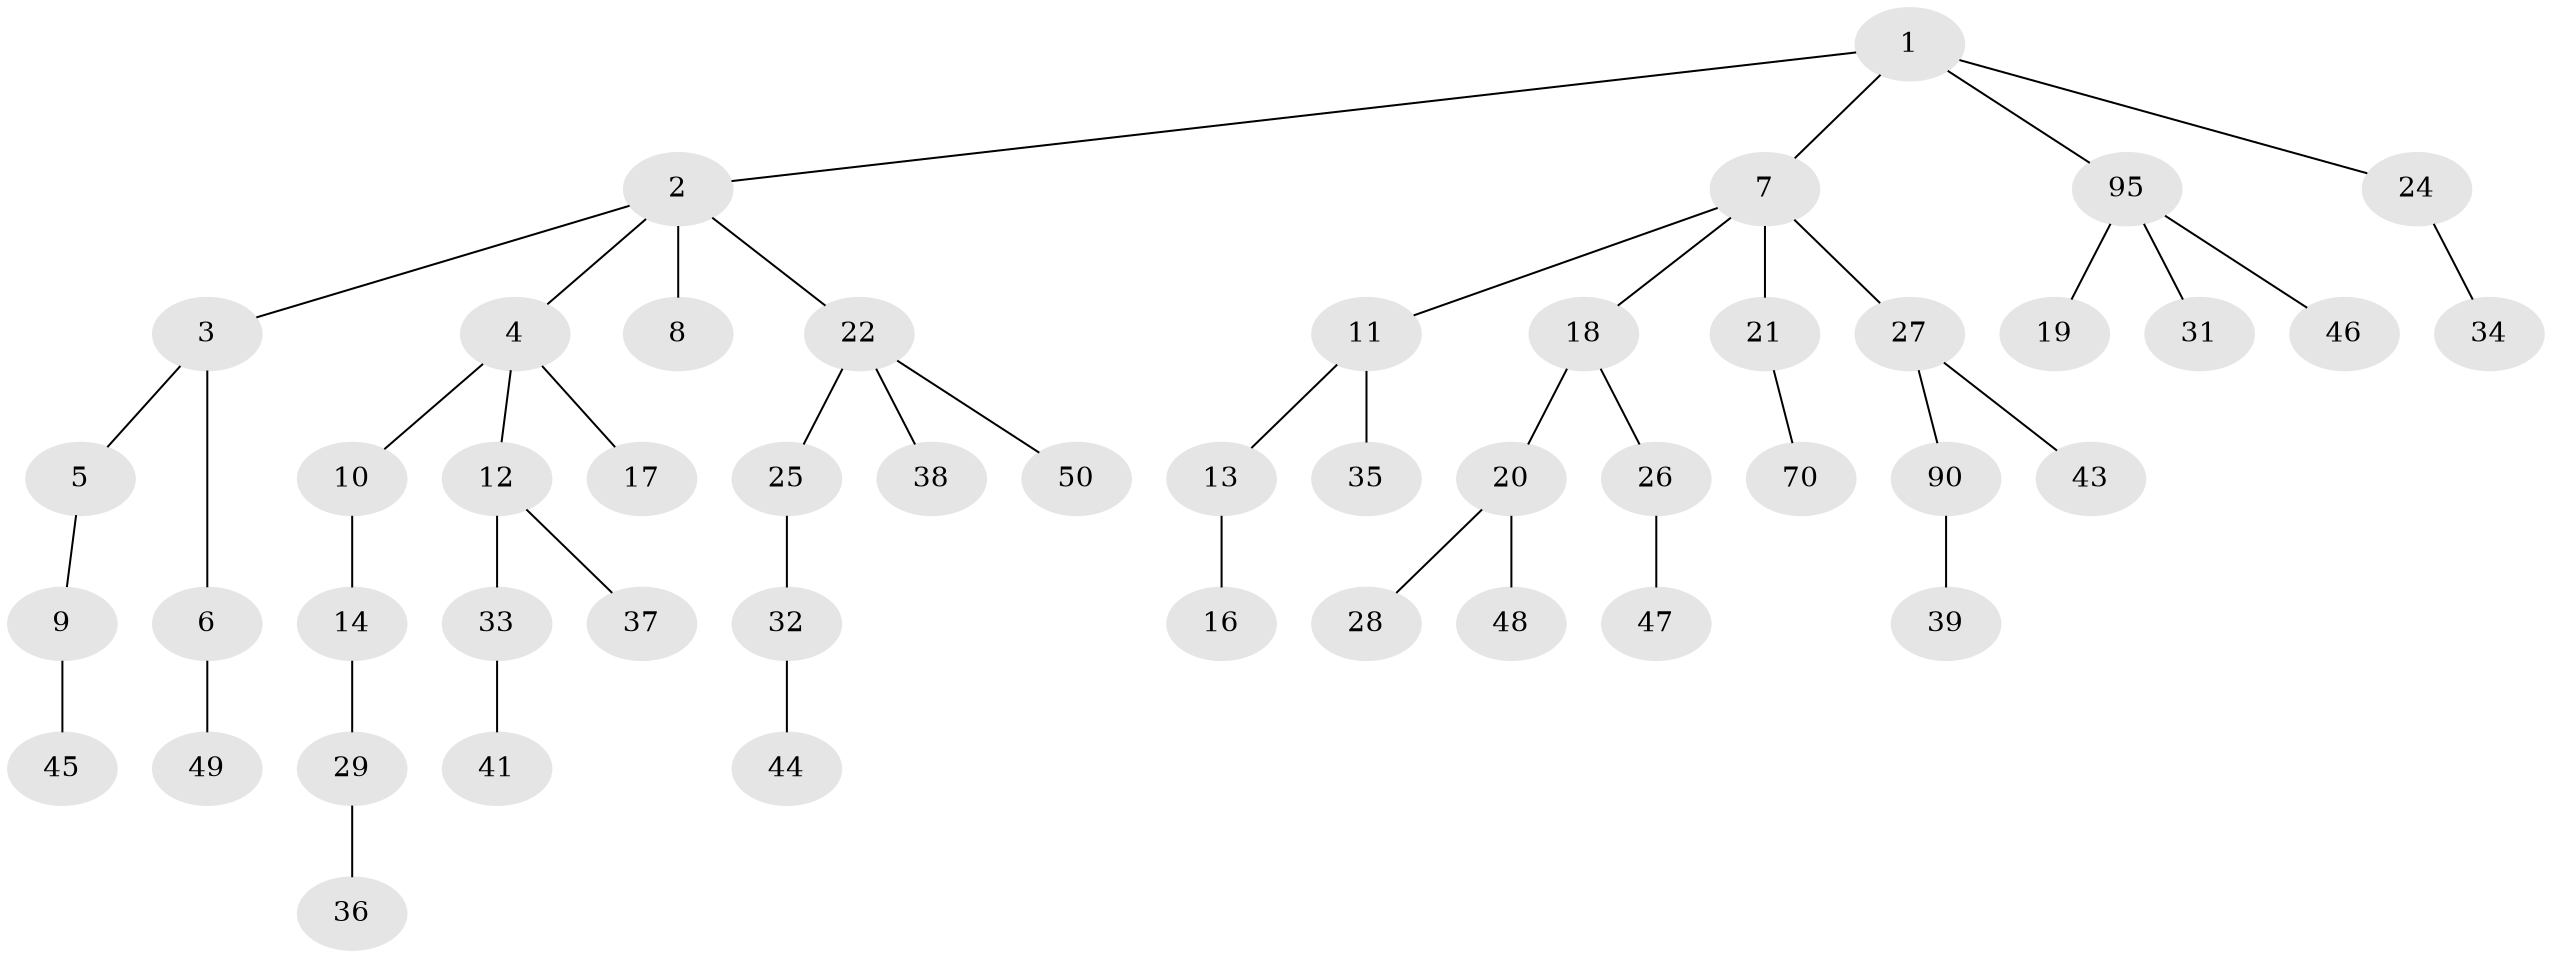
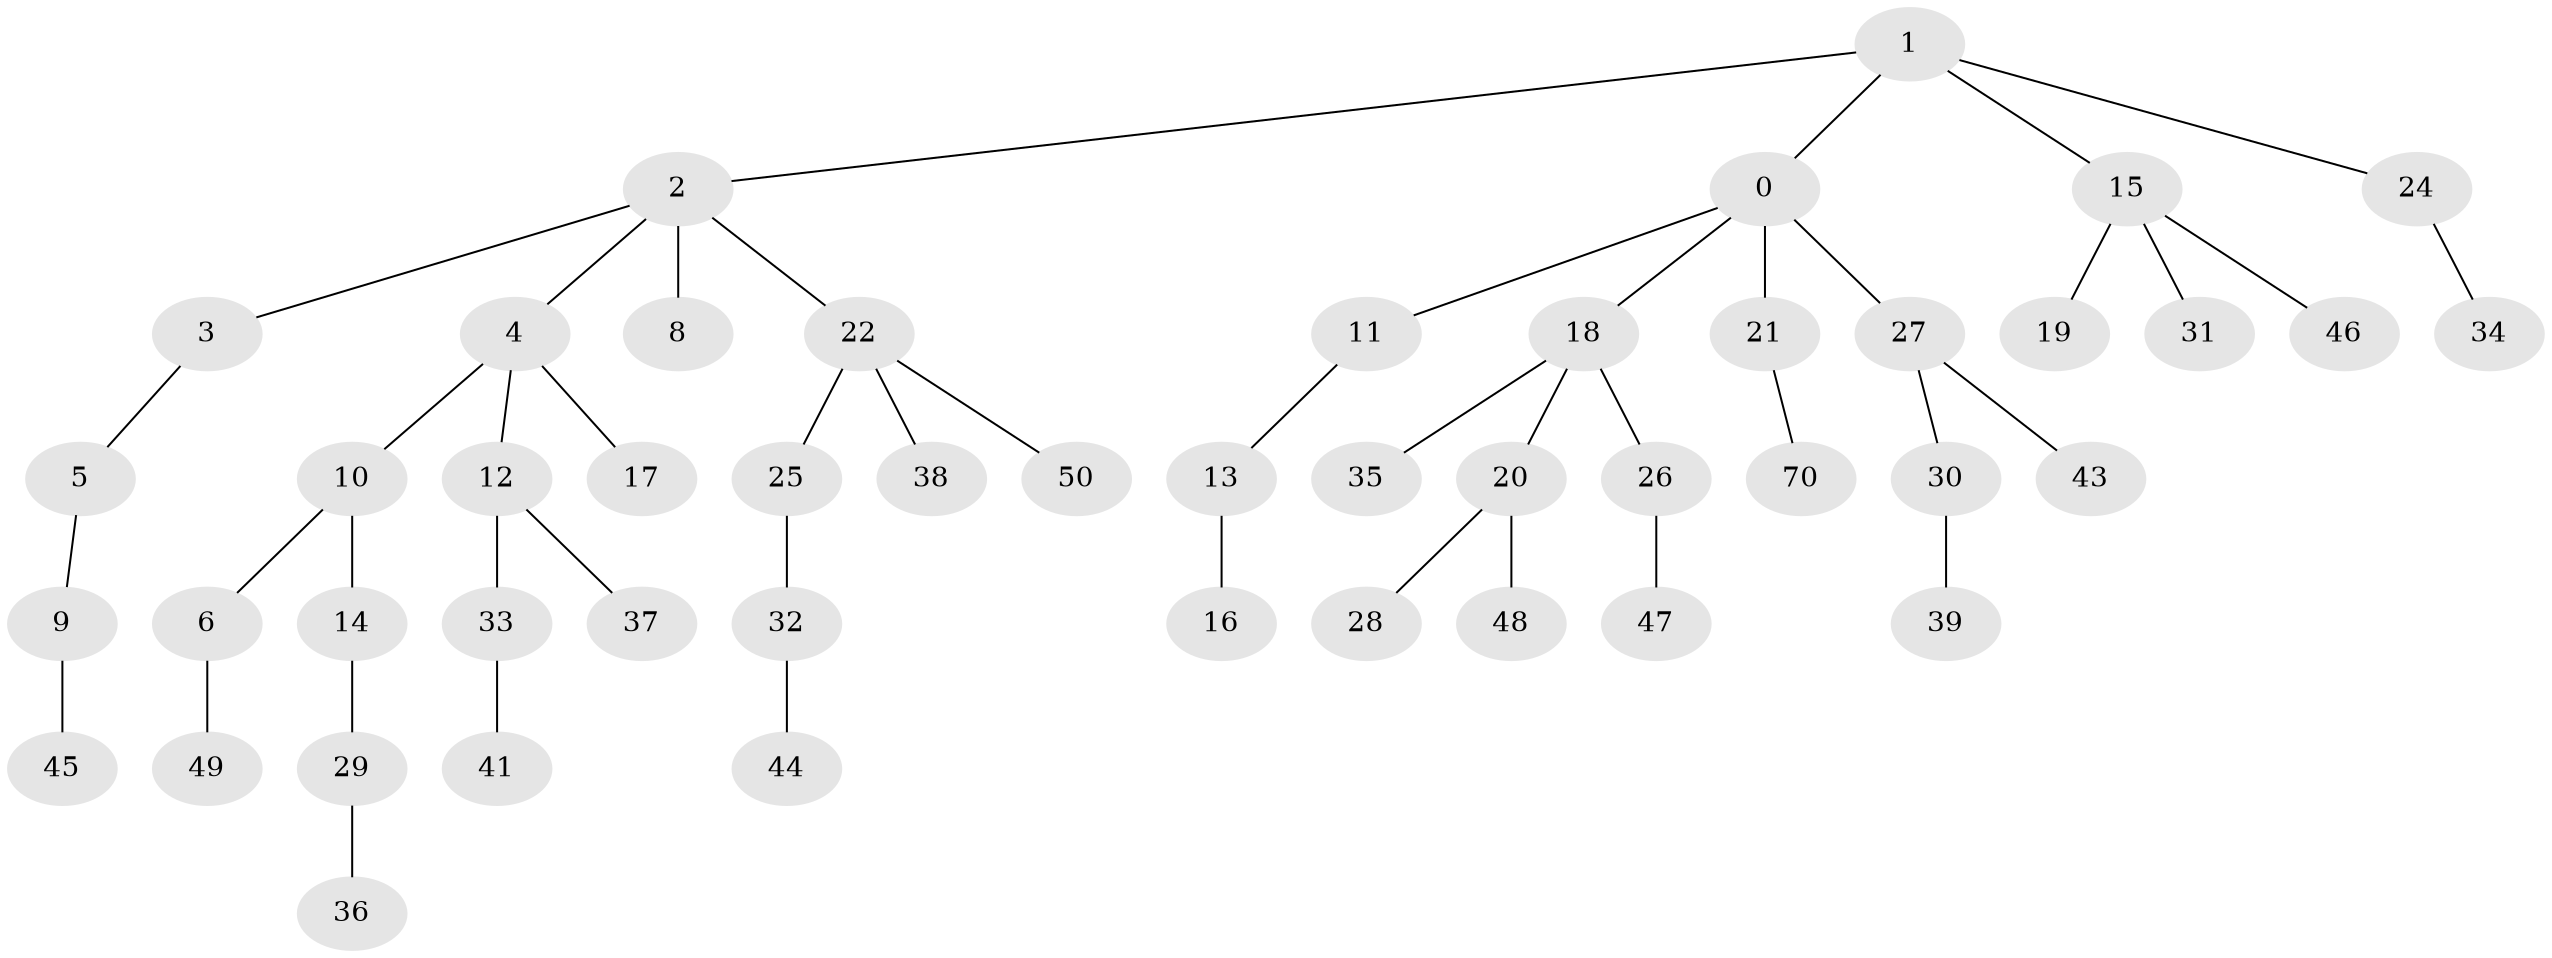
(1765, 189) -> (1765, 189)
(2127, 189) -> (2127, 189)
(1366, 407) -> (1475, 407)
(207, 479) -> (280, 551)
(1946, 479) -> (1946, 479)
